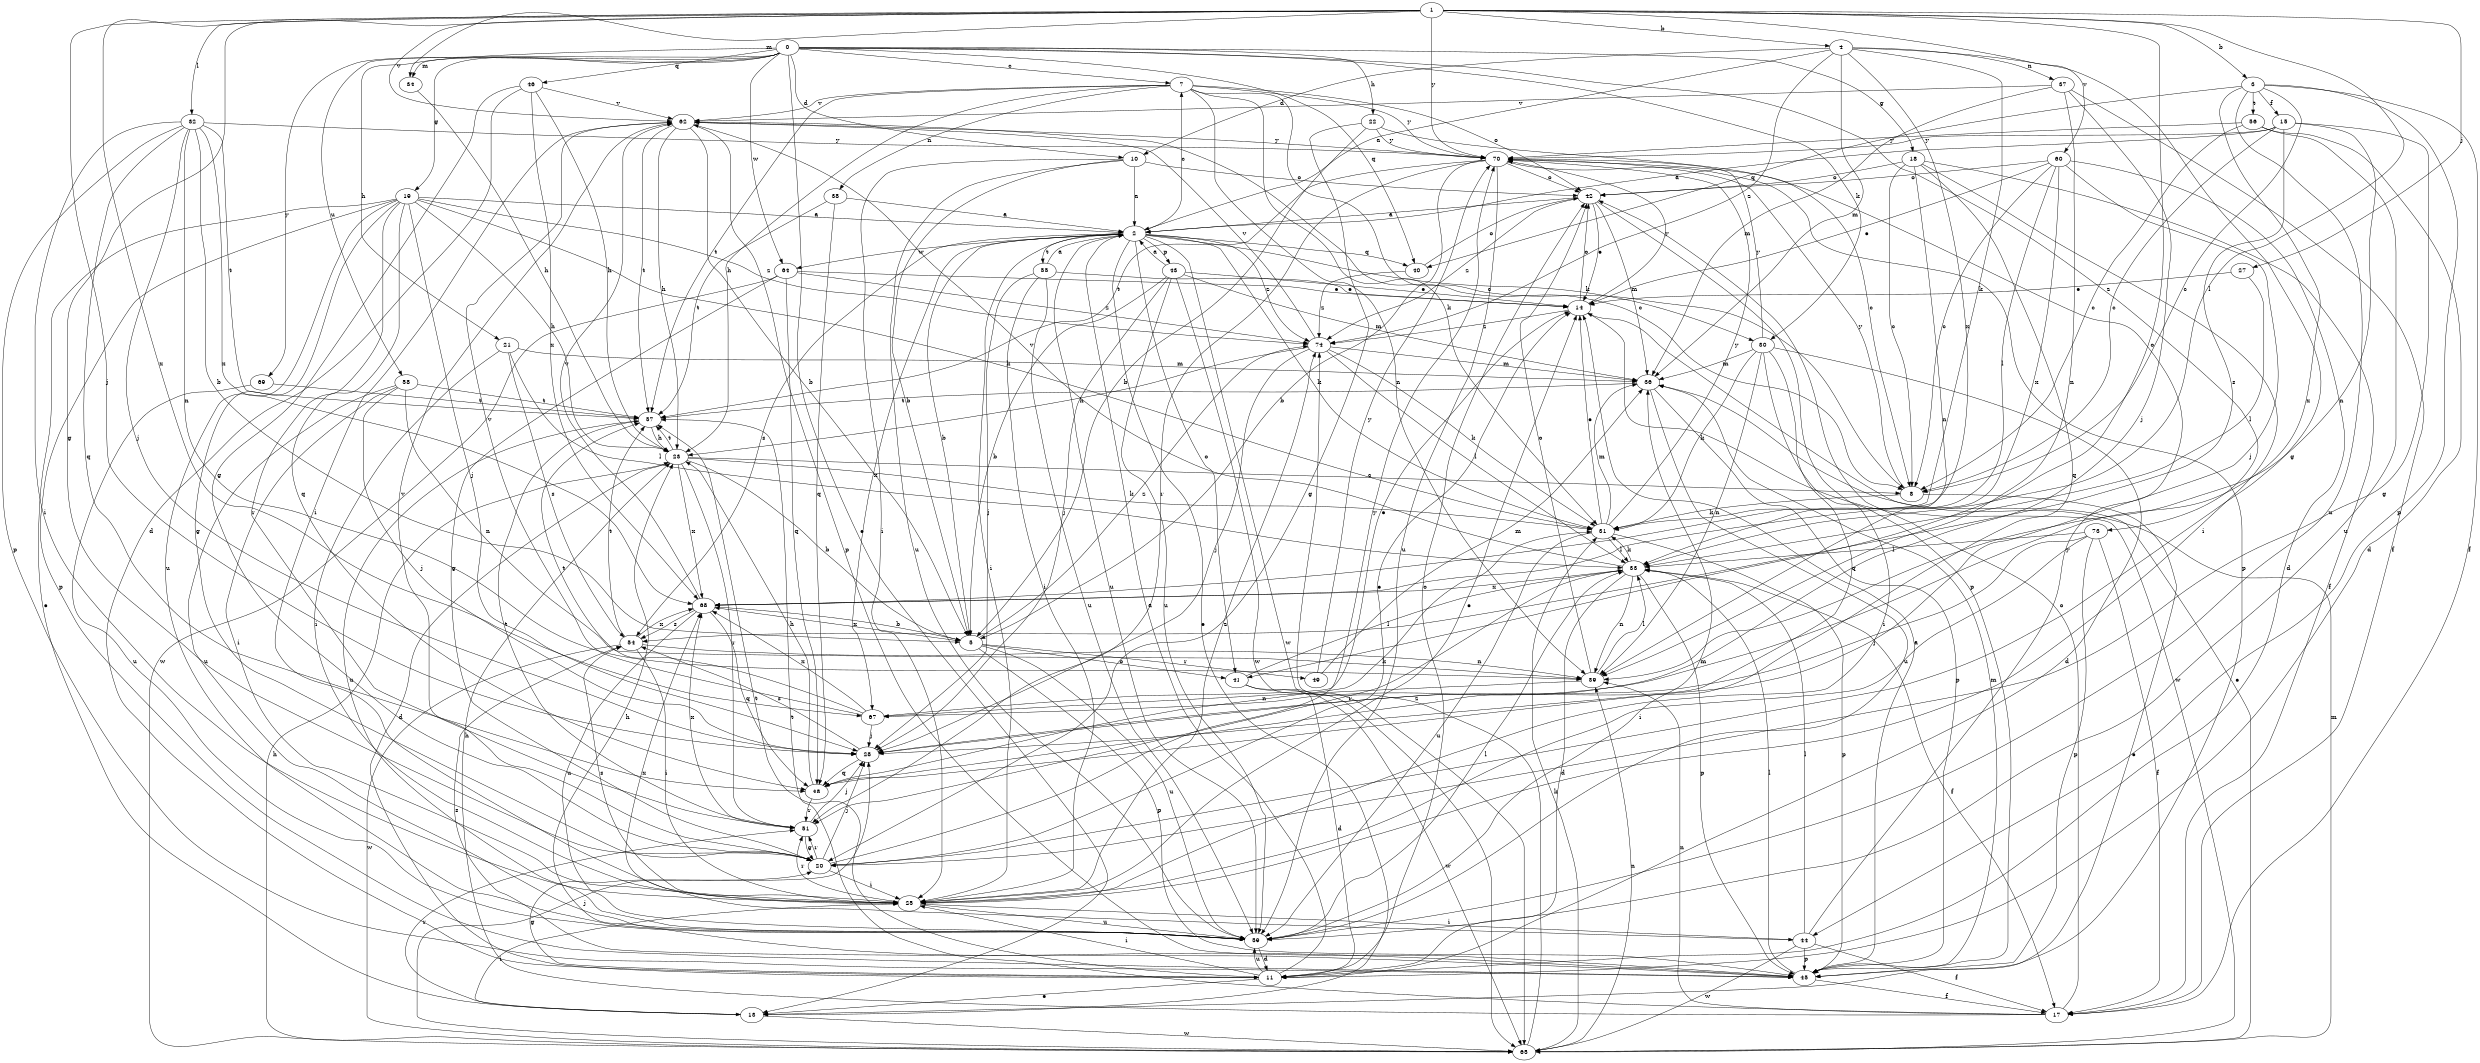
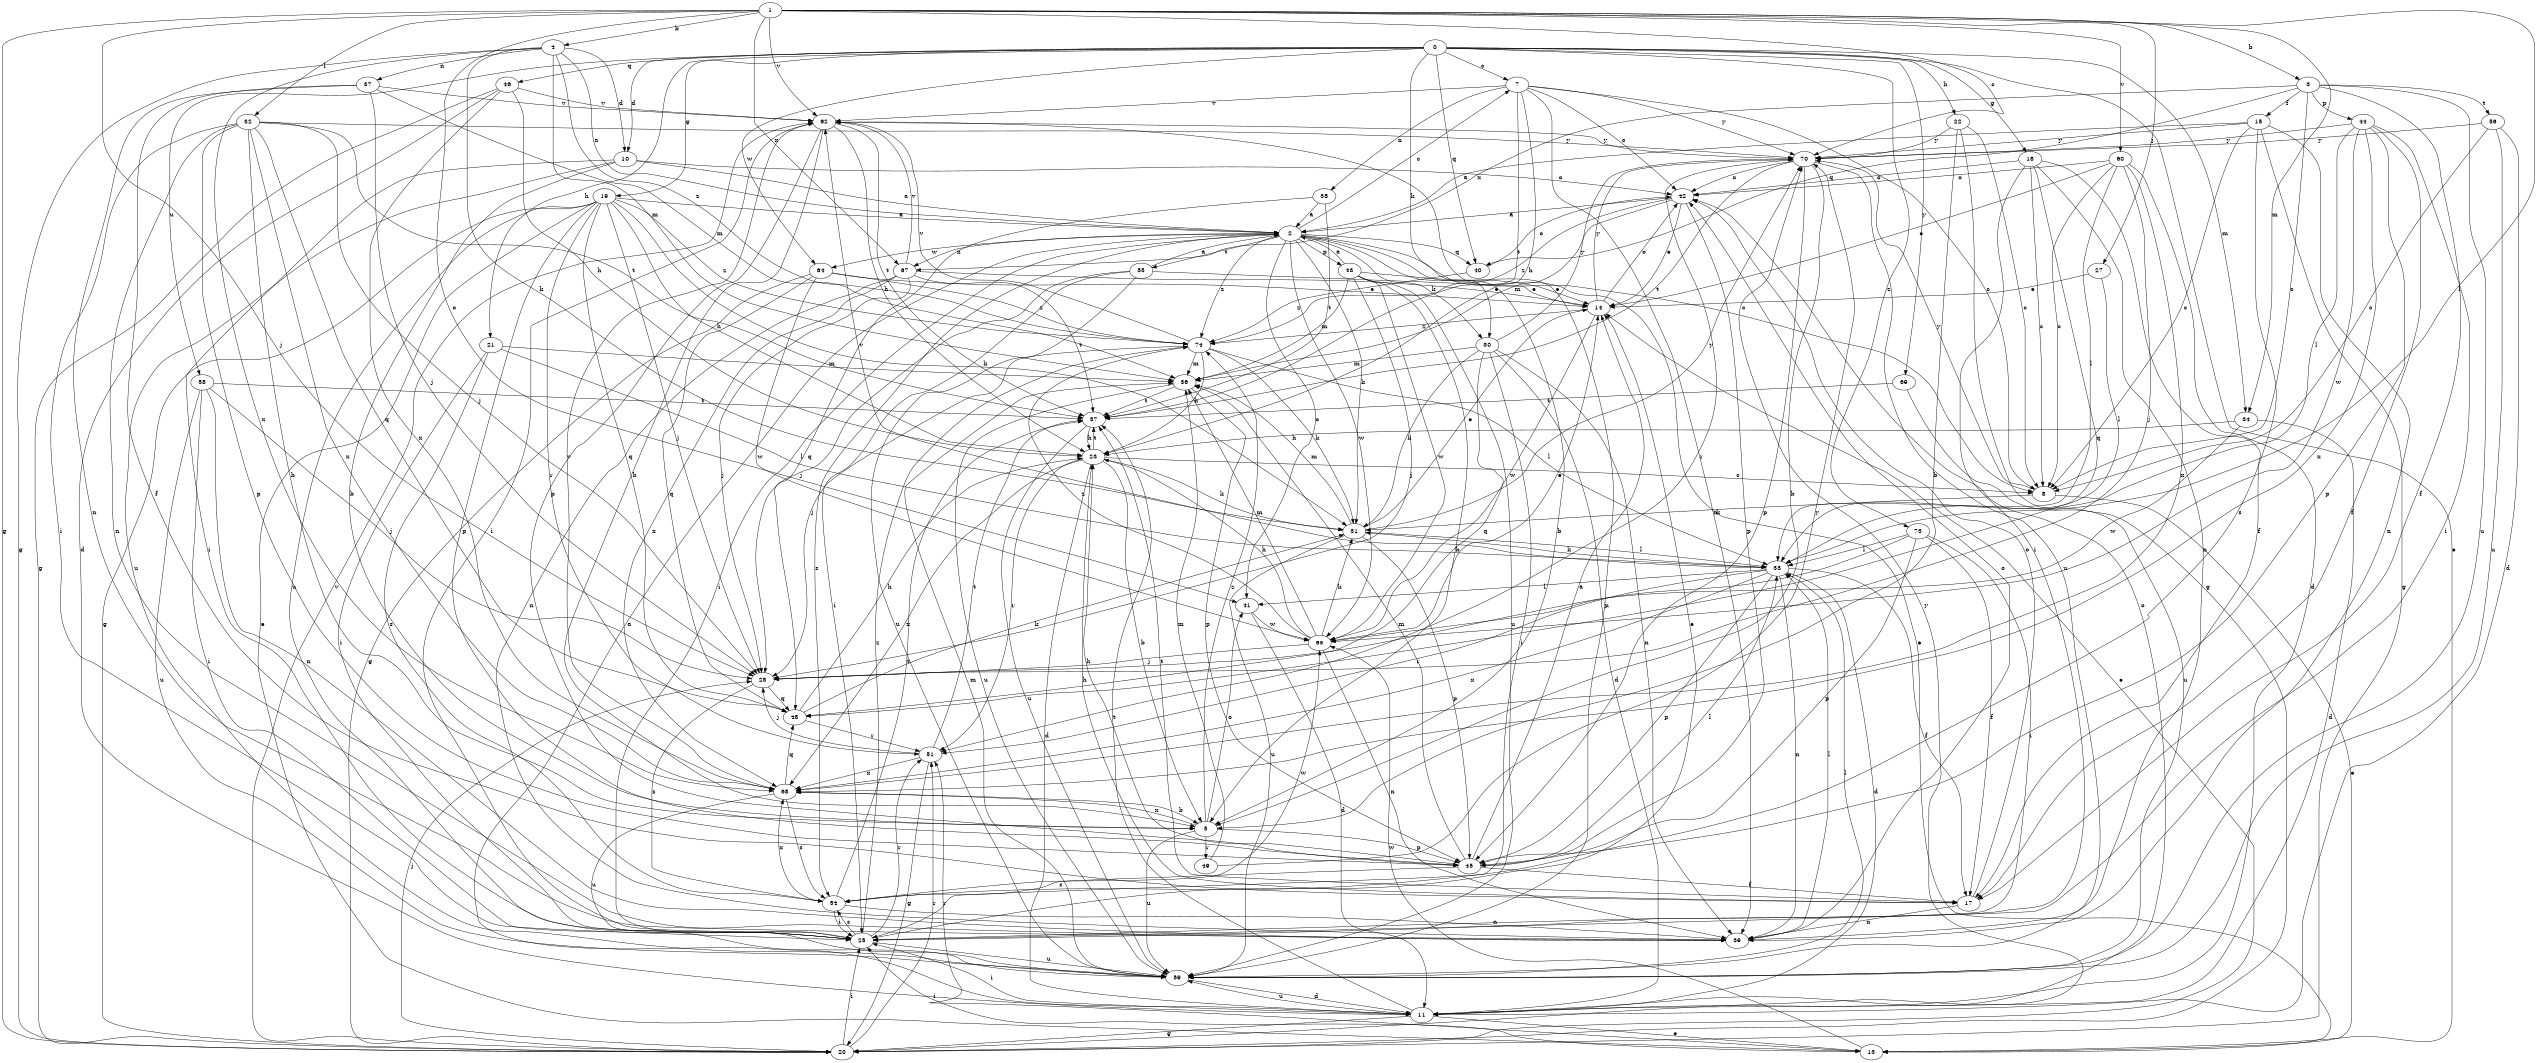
(1434, 85) -> (1993, 85)
(1363, 283) -> none
none -> (1835, 589)
(1419, 611) -> (1502, 588)
(1235, 697) -> (752, 903)
(1311, 920) -> (2012, 912)
none -> (2185, 988)
